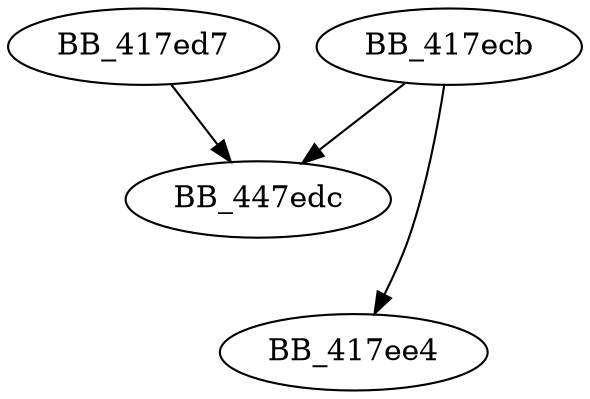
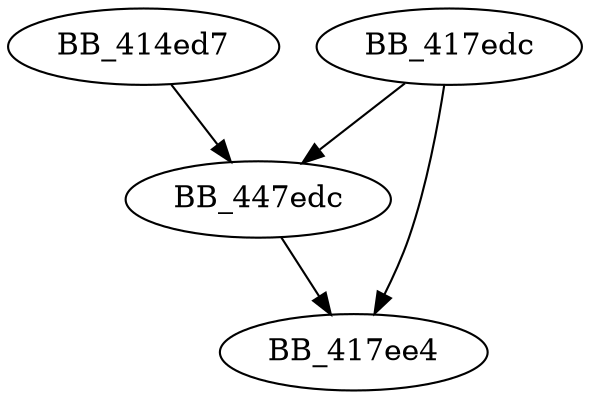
(144, 47) -> (144, 47)
(449, 47) -> (449, 47)
none -> (300, 267)
